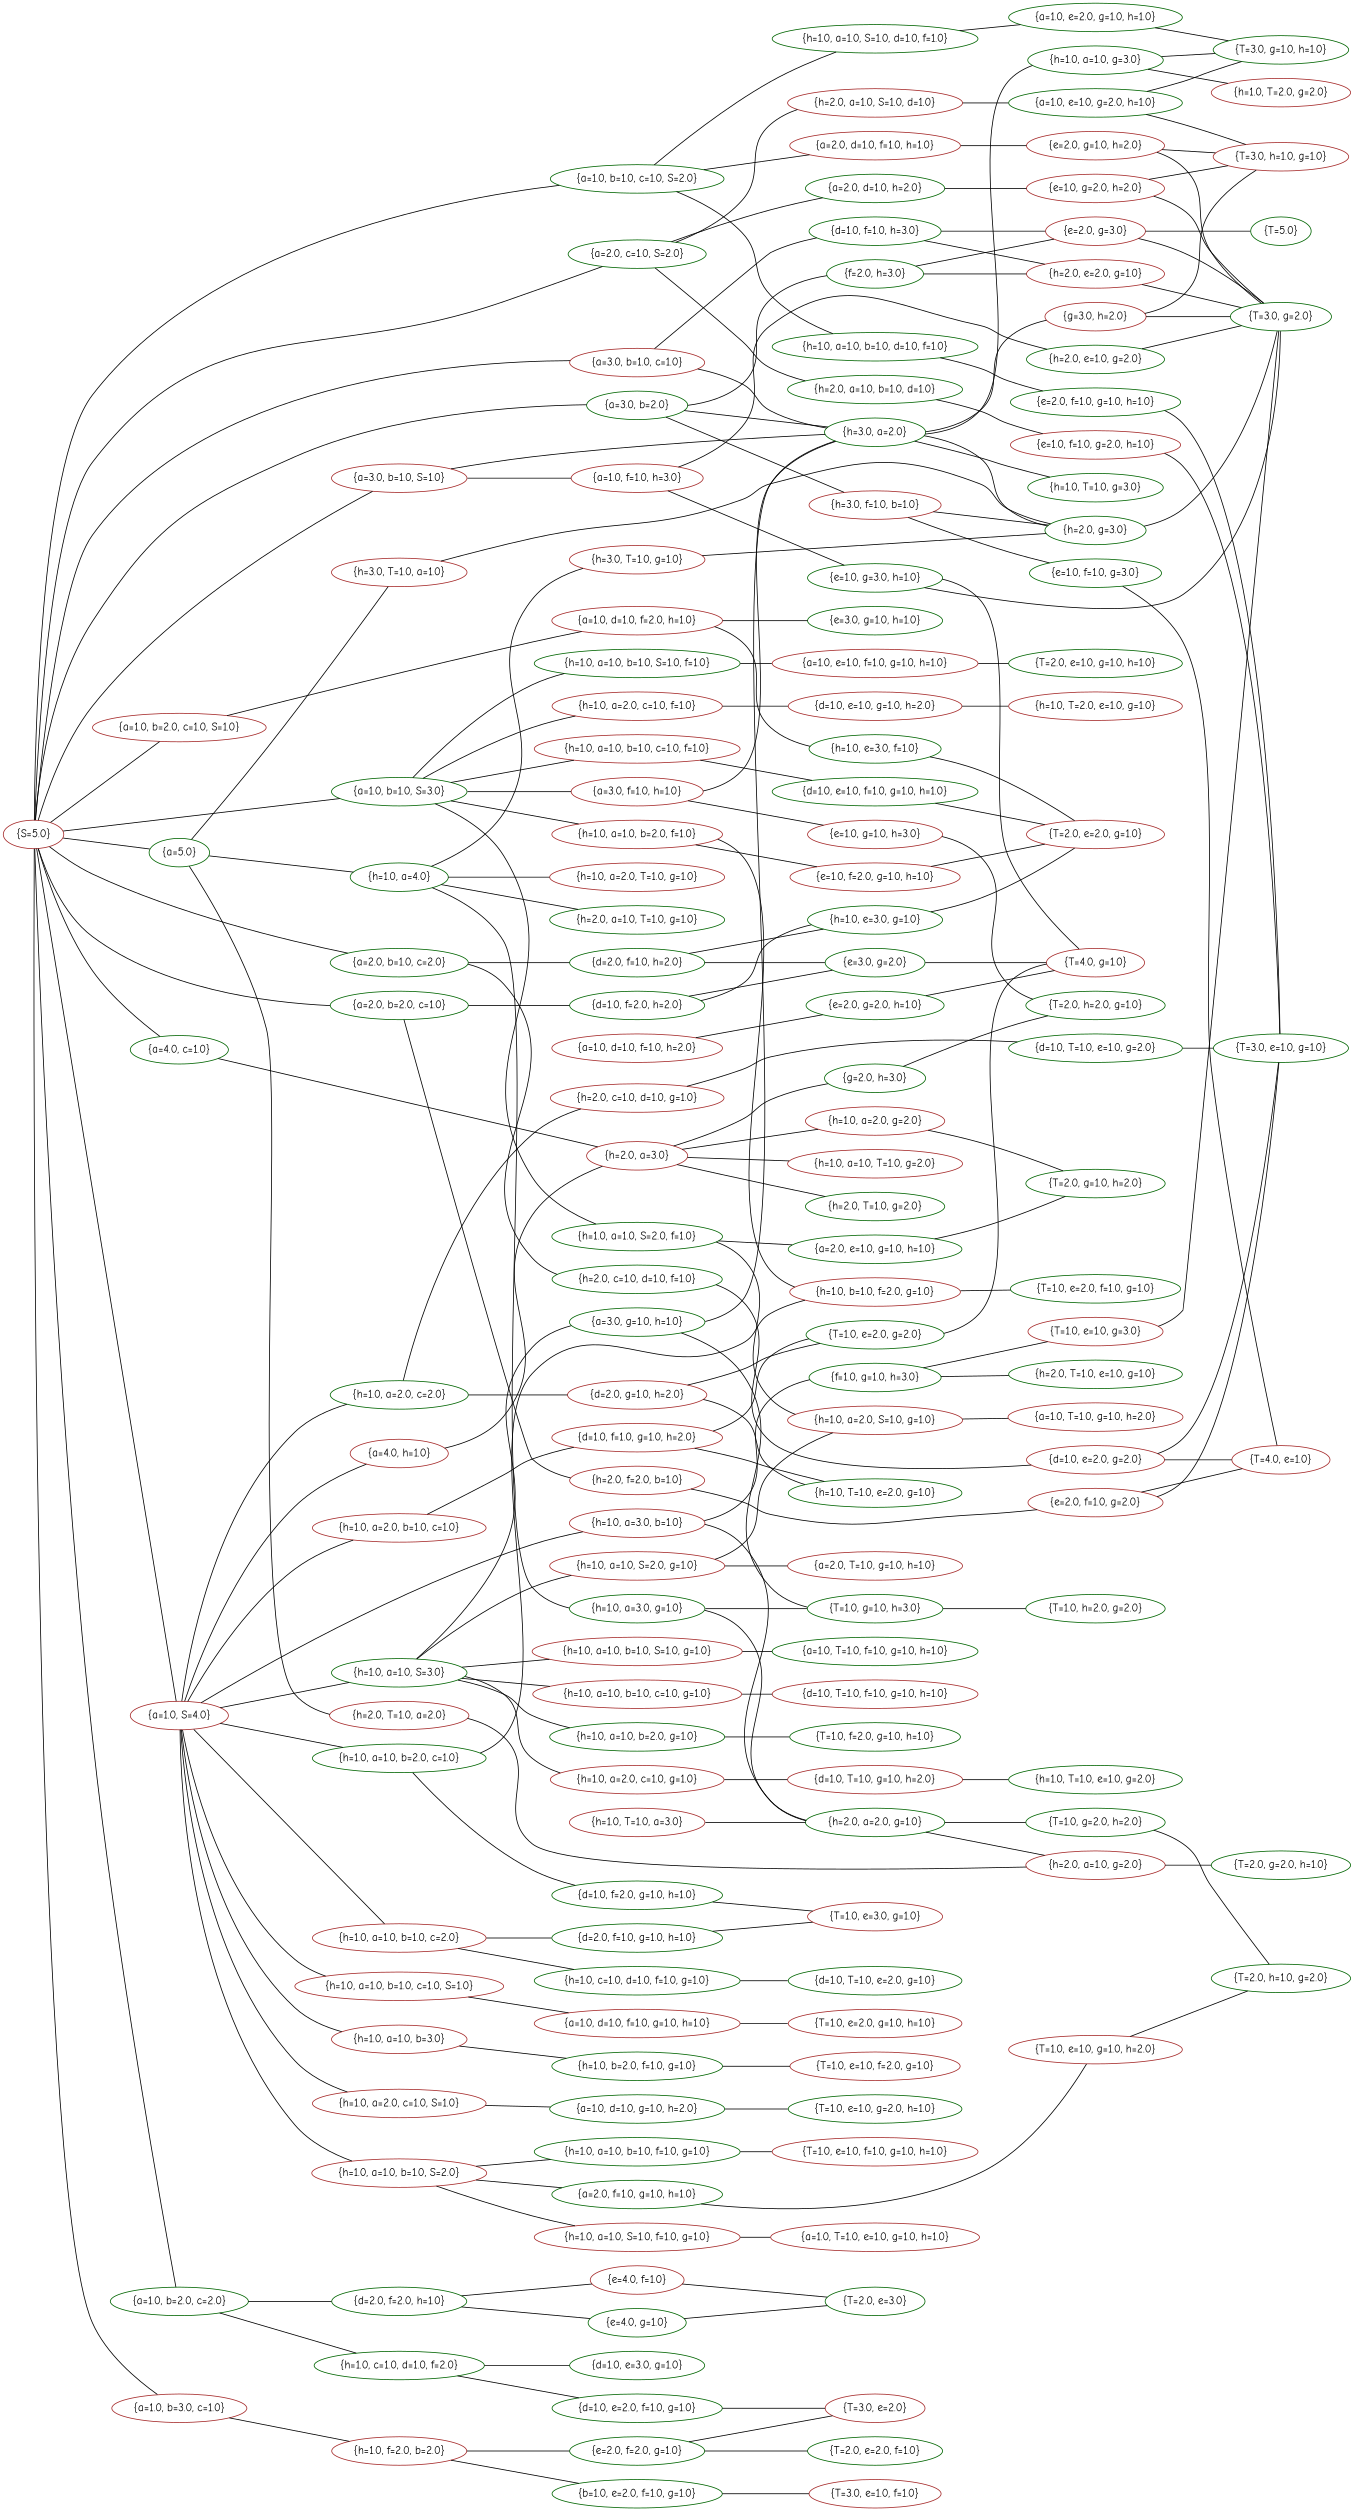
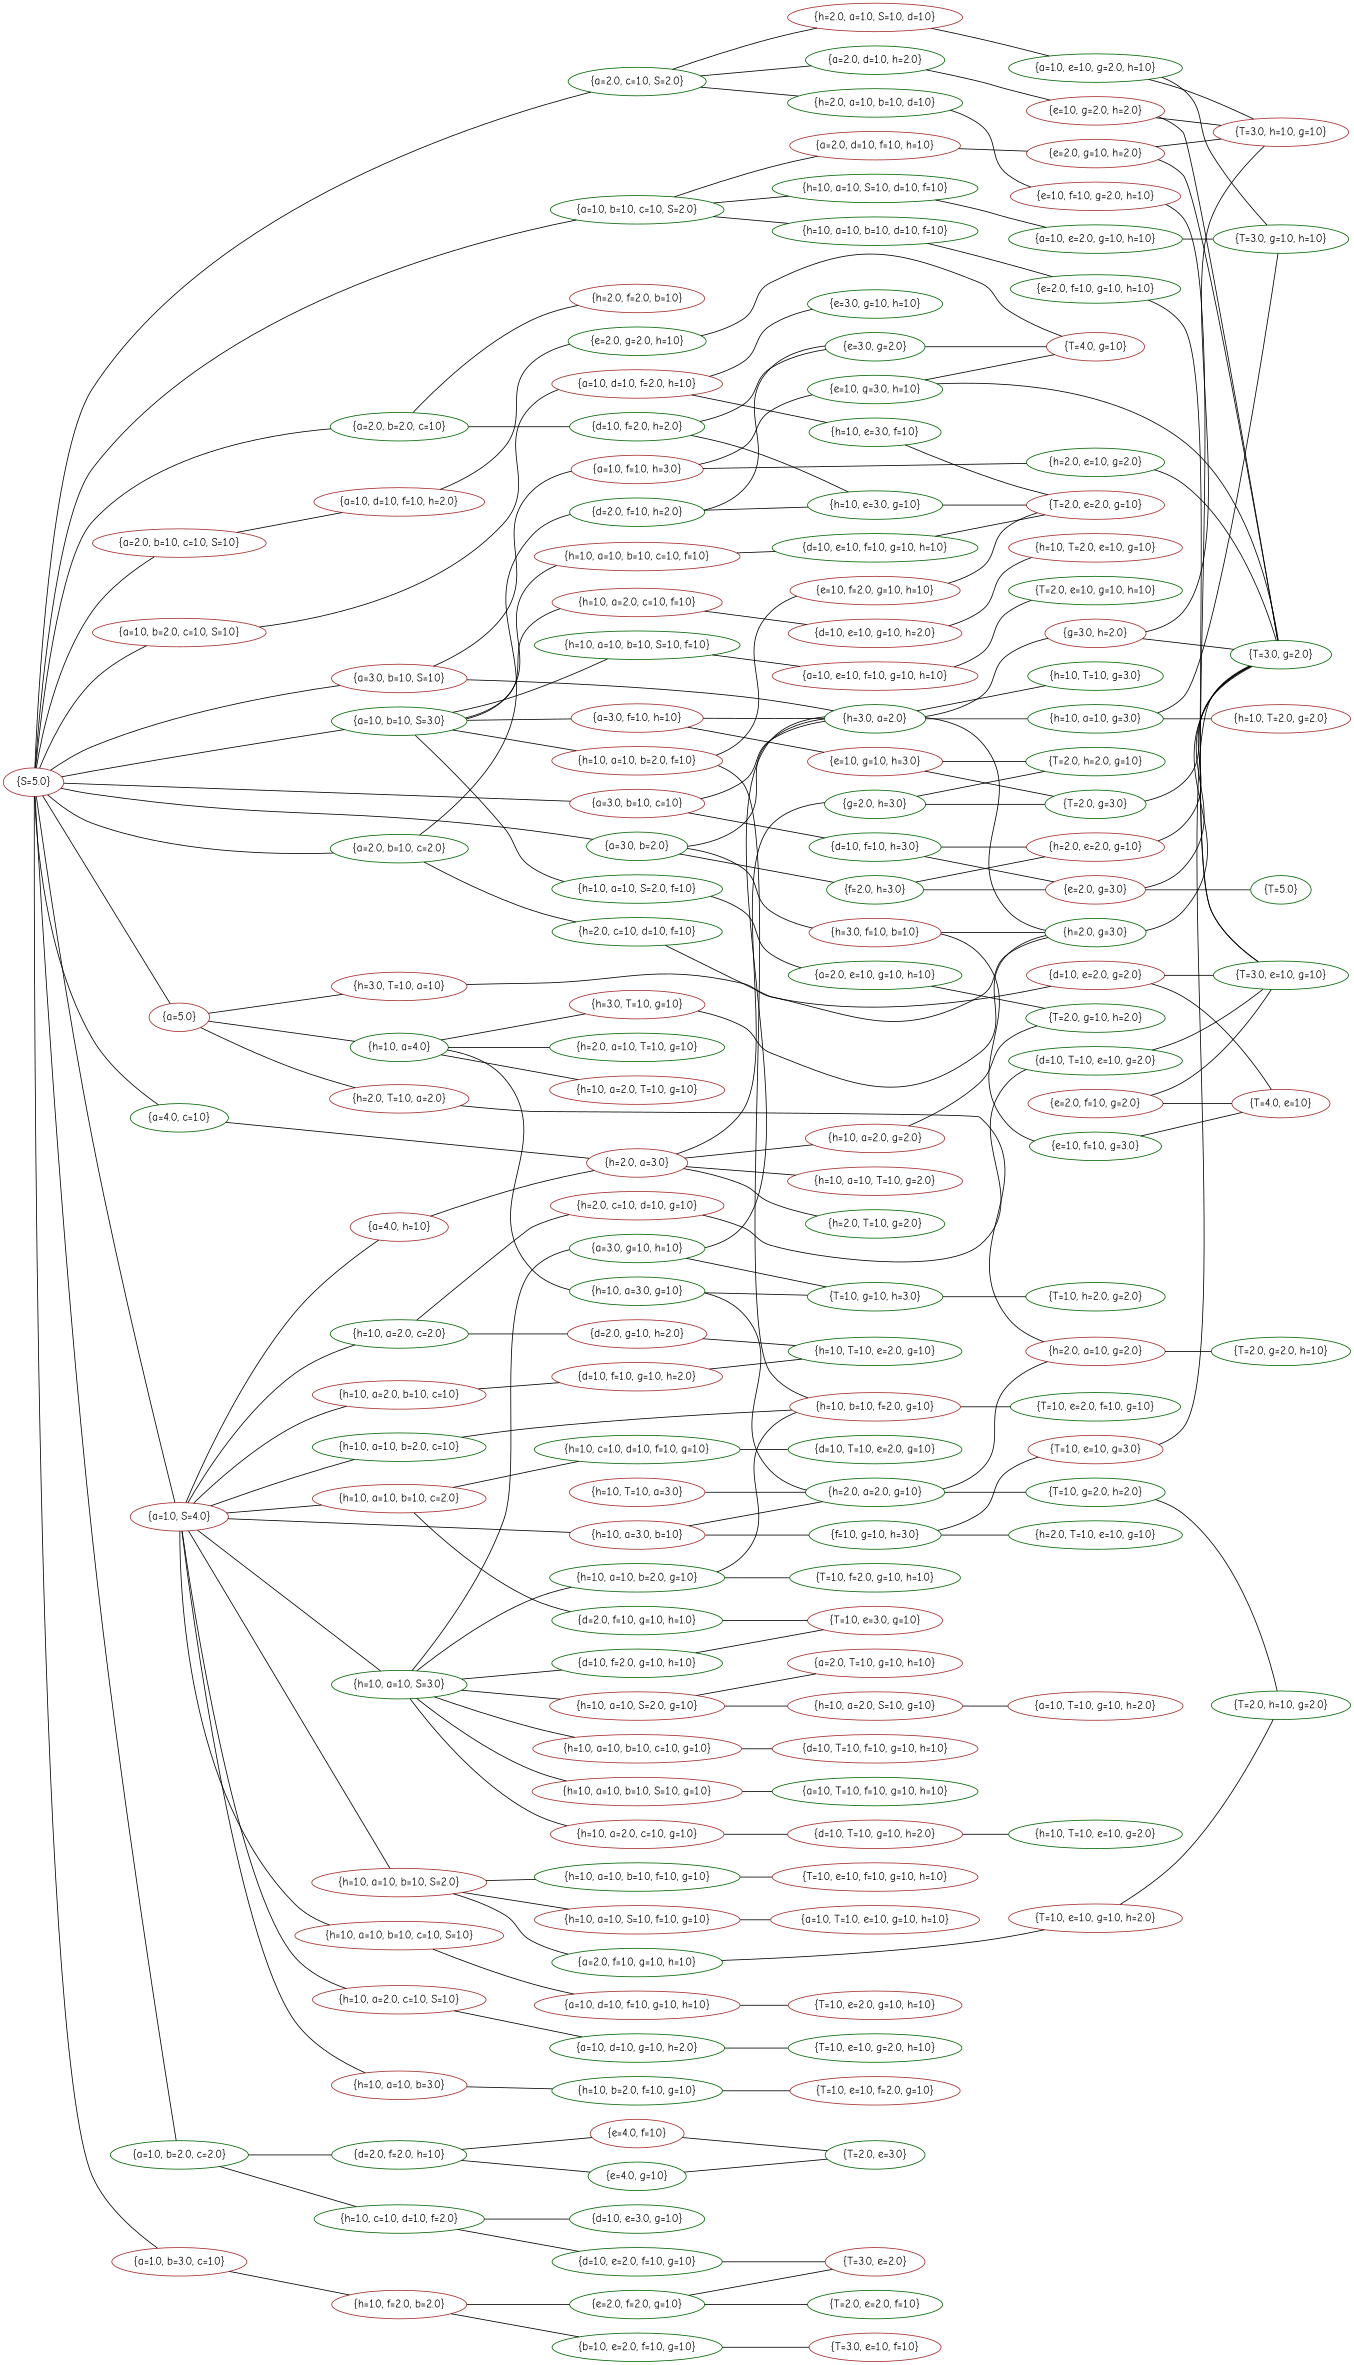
none -> (179, 543)
none -> (1096, 804)
(179, 853) -> (179, 1017)
(759, 1312) -> none
(875, 1335) -> none
none -> (756, 1487)
(862, 1524) -> none
(486, 1841) -> (512, 1675)
